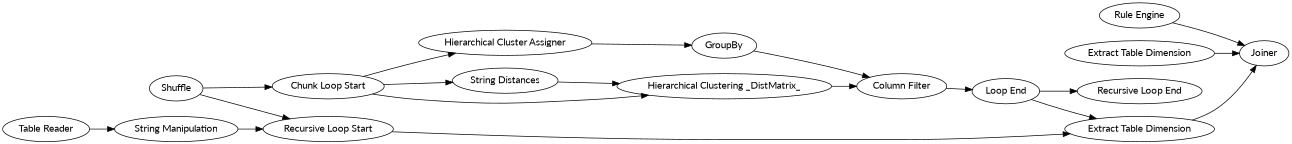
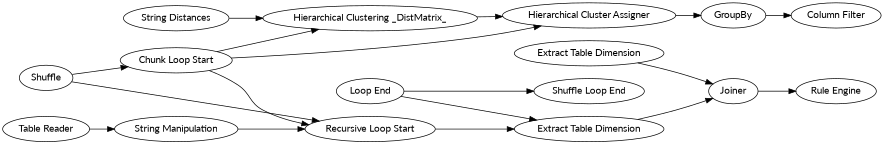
(1206, 32) -> (773, 91)
(415, 84) -> (253, 102)
(840, 86) -> (486, 17)
(956, 89) -> none
(1140, 91) -> (589, 91)
